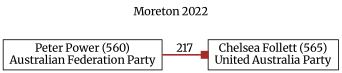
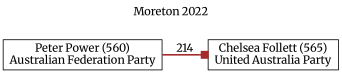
(185, 49) -> (185, 49)
